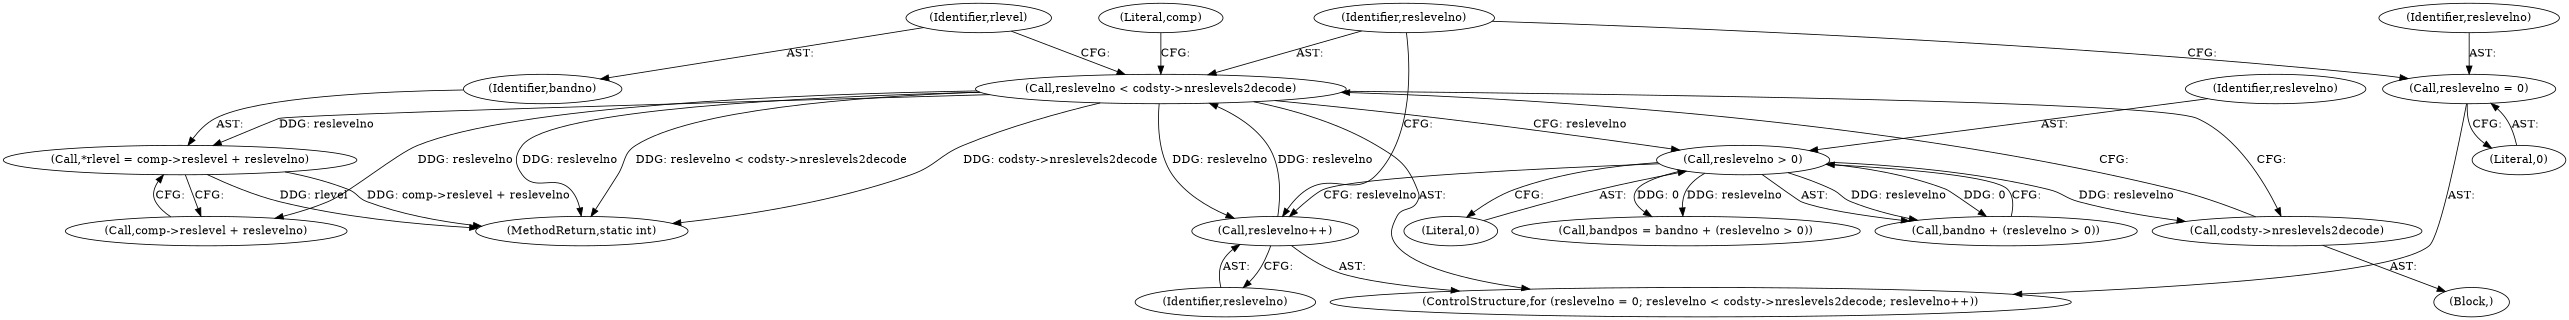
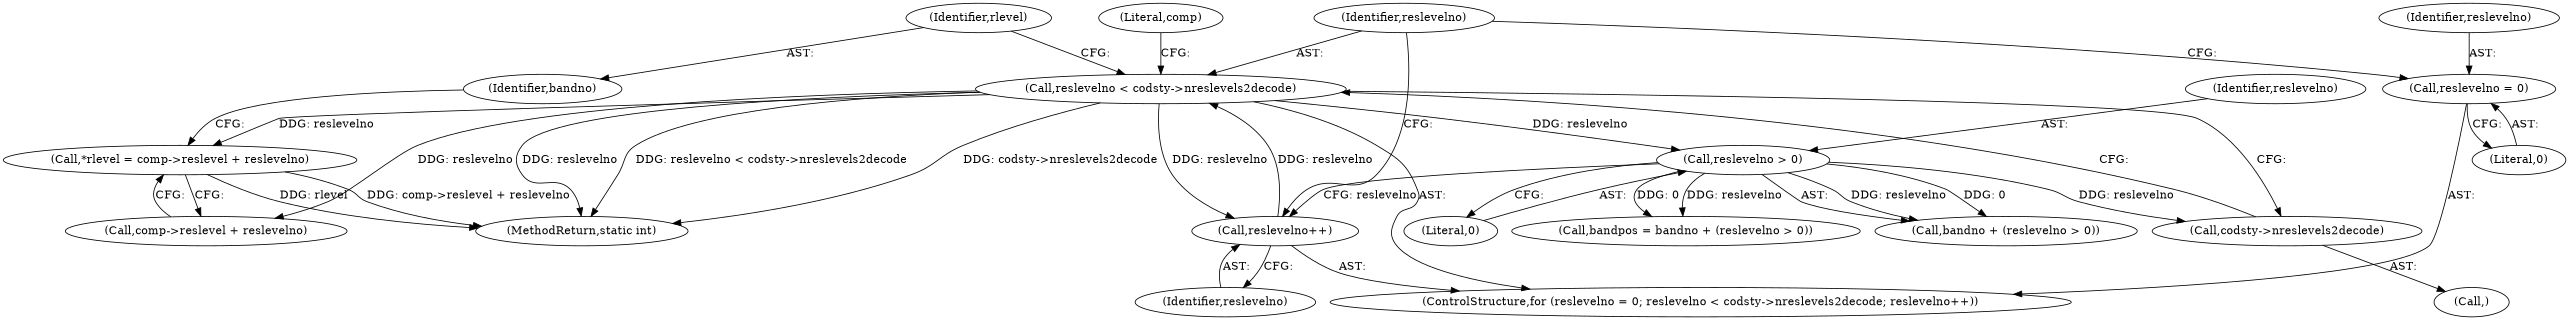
(232, 125) -> (232, 125)
(1580, 125) -> (1580, 125)
(1936, 173) -> none
(2472, 302) -> (2472, 302)
